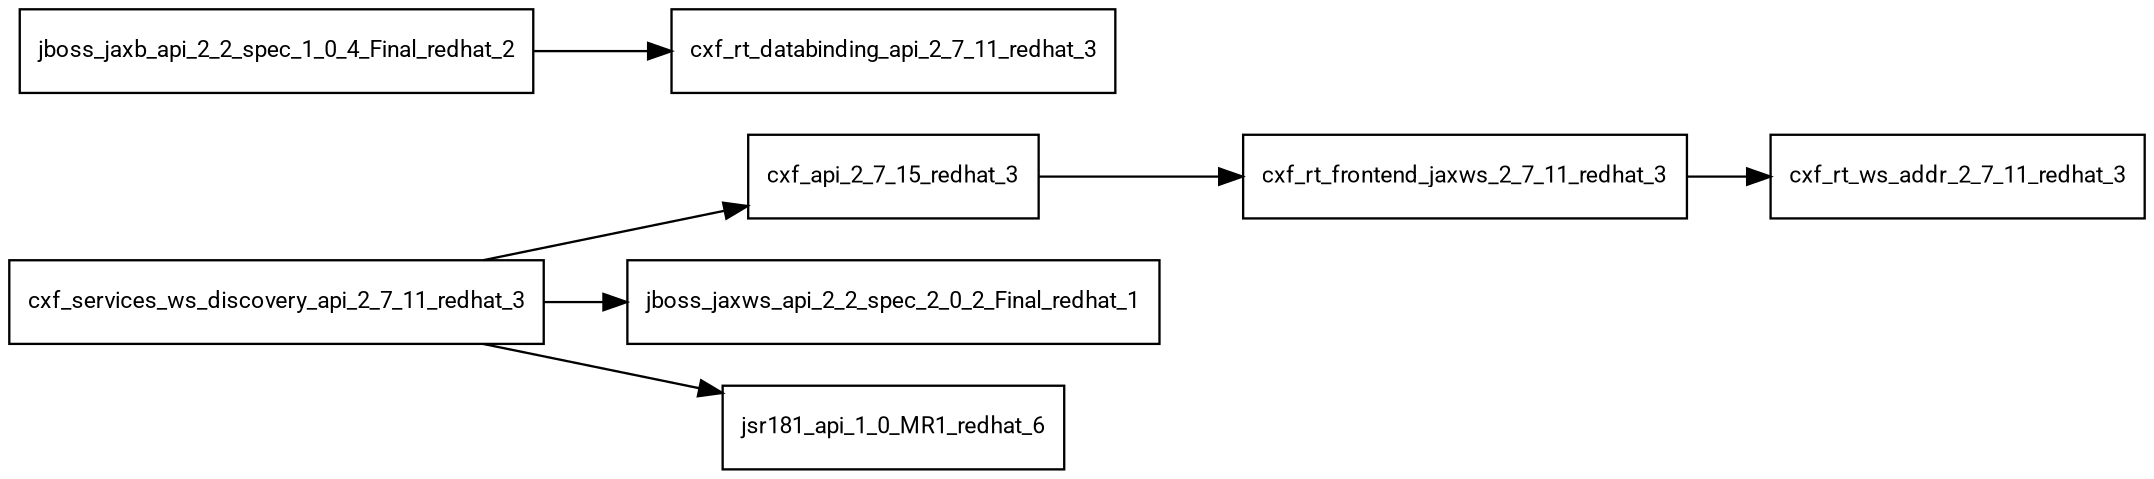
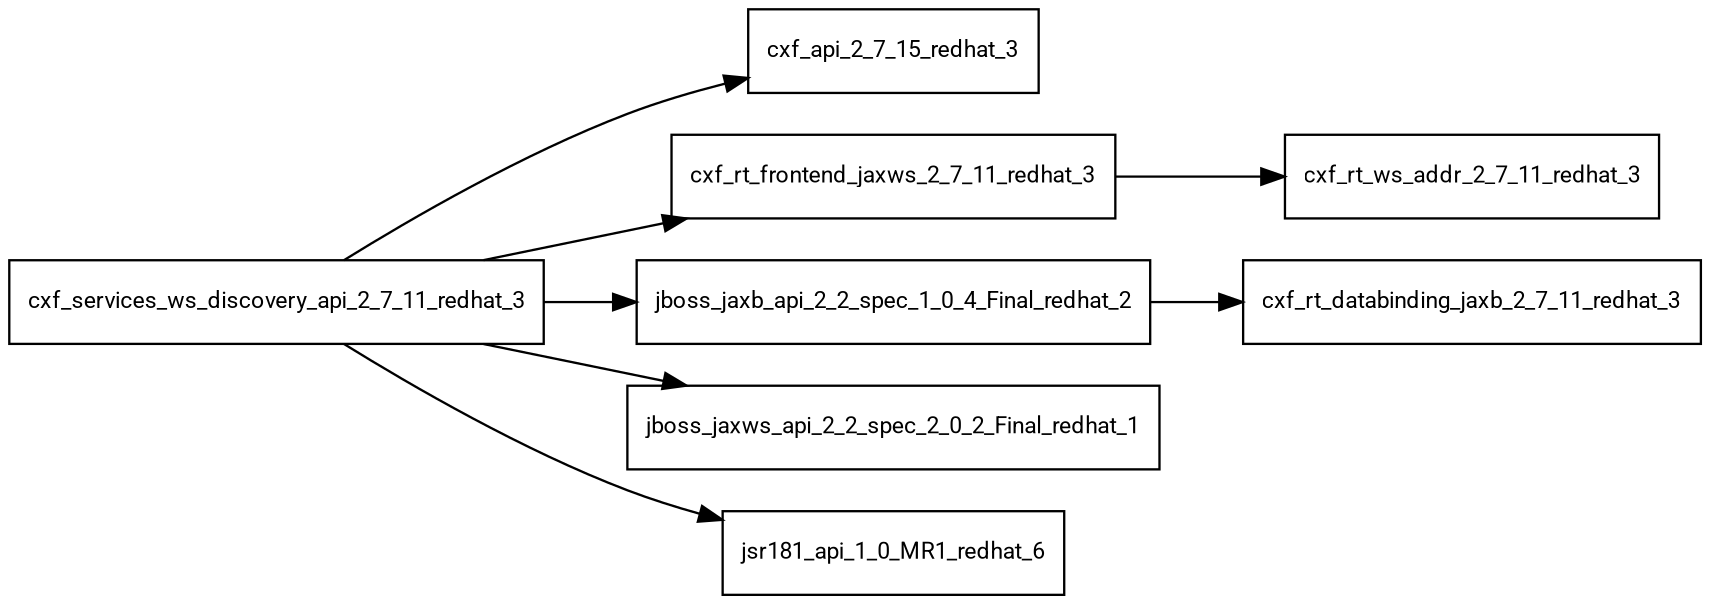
(893, 51) -> (1472, 302)
(1129, 177) -> (573, 242)
none -> (578, 302)
